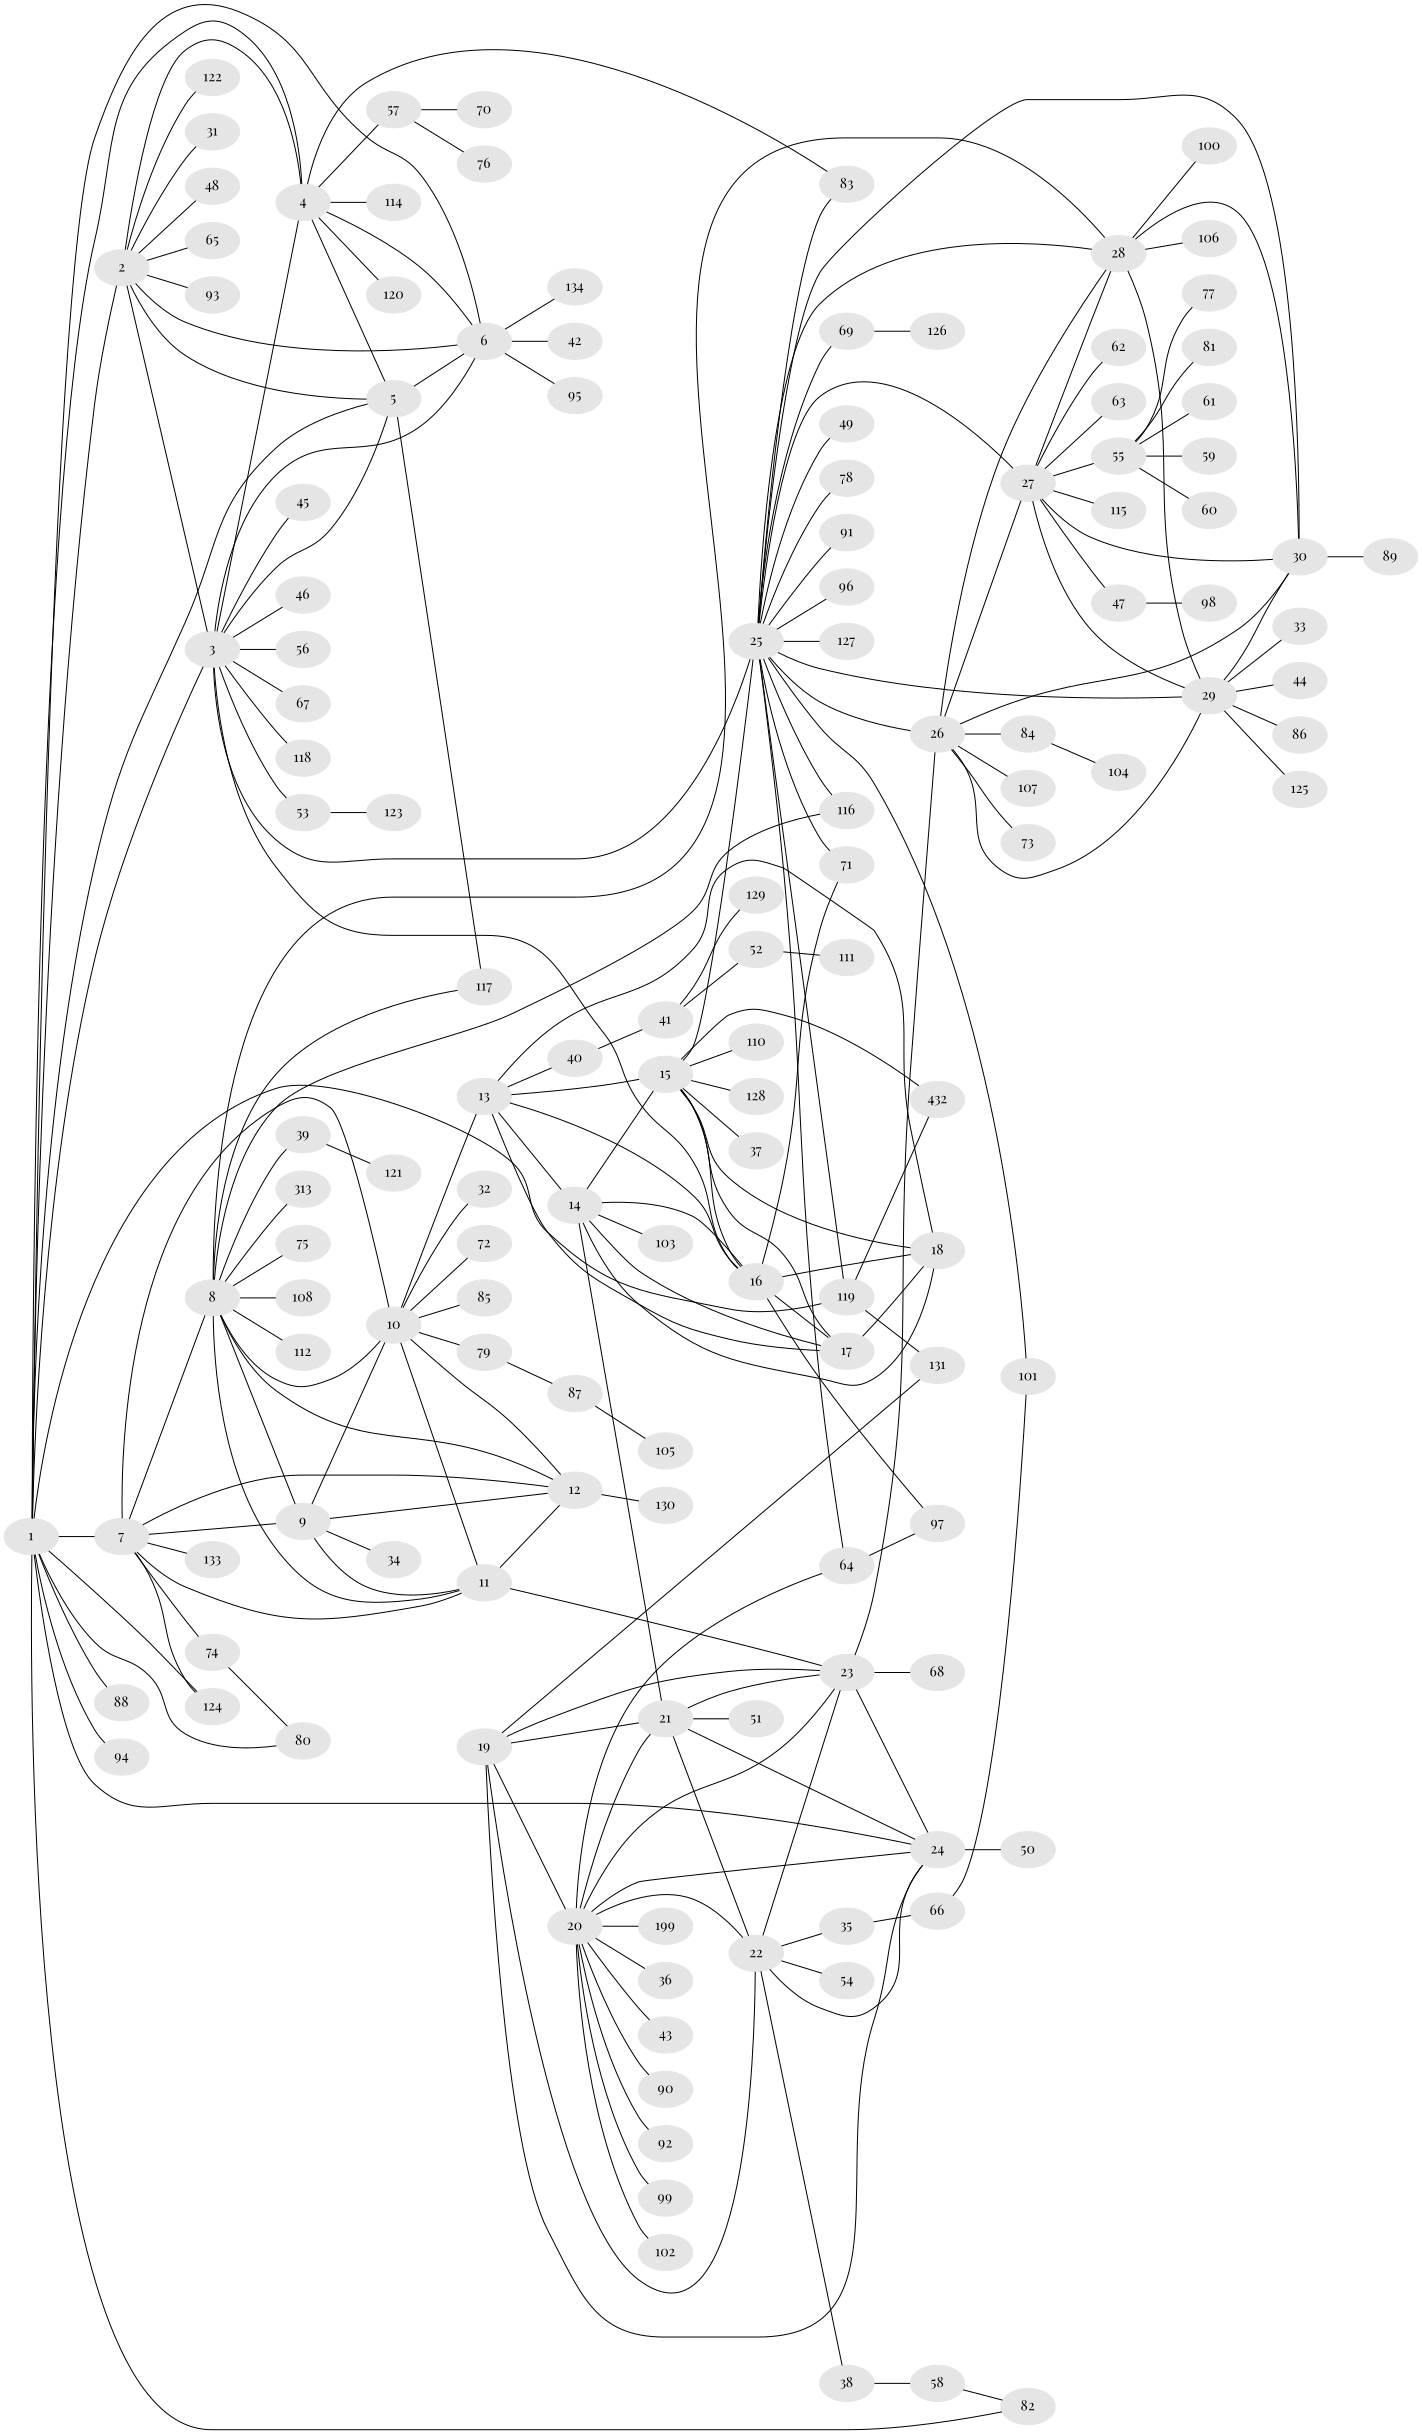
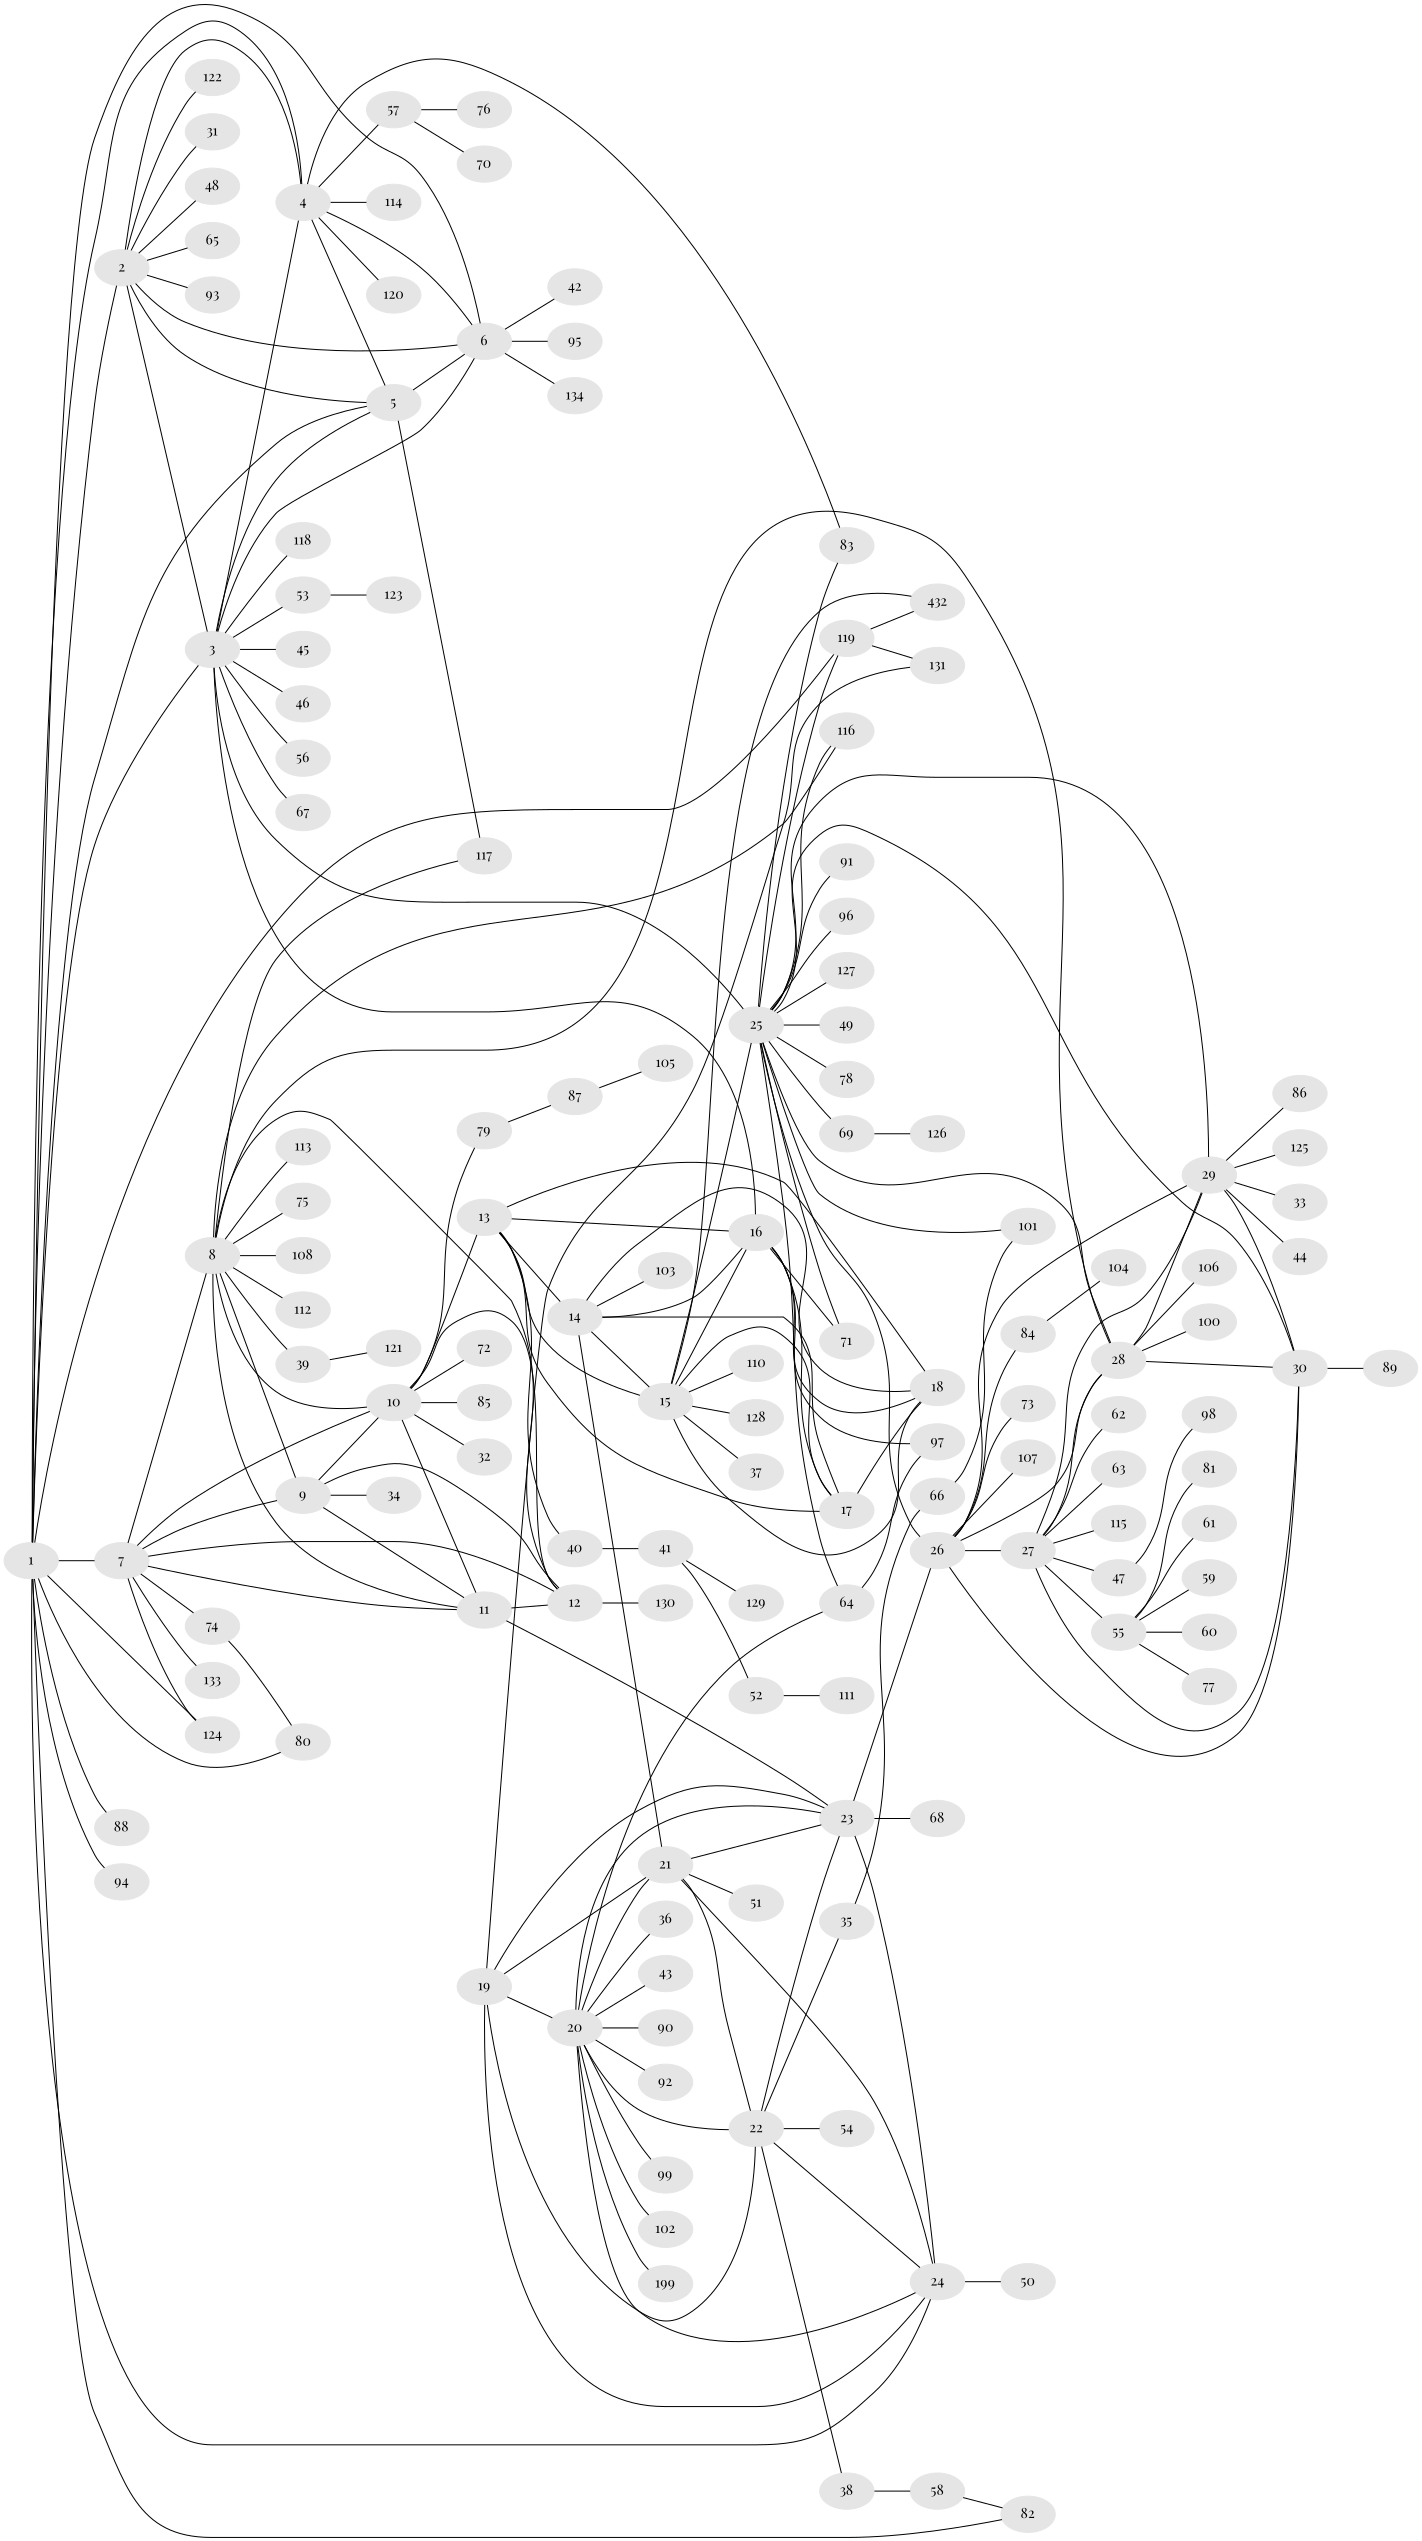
(815, 402) -> none
(303, 1189) -> (303, 1147)
